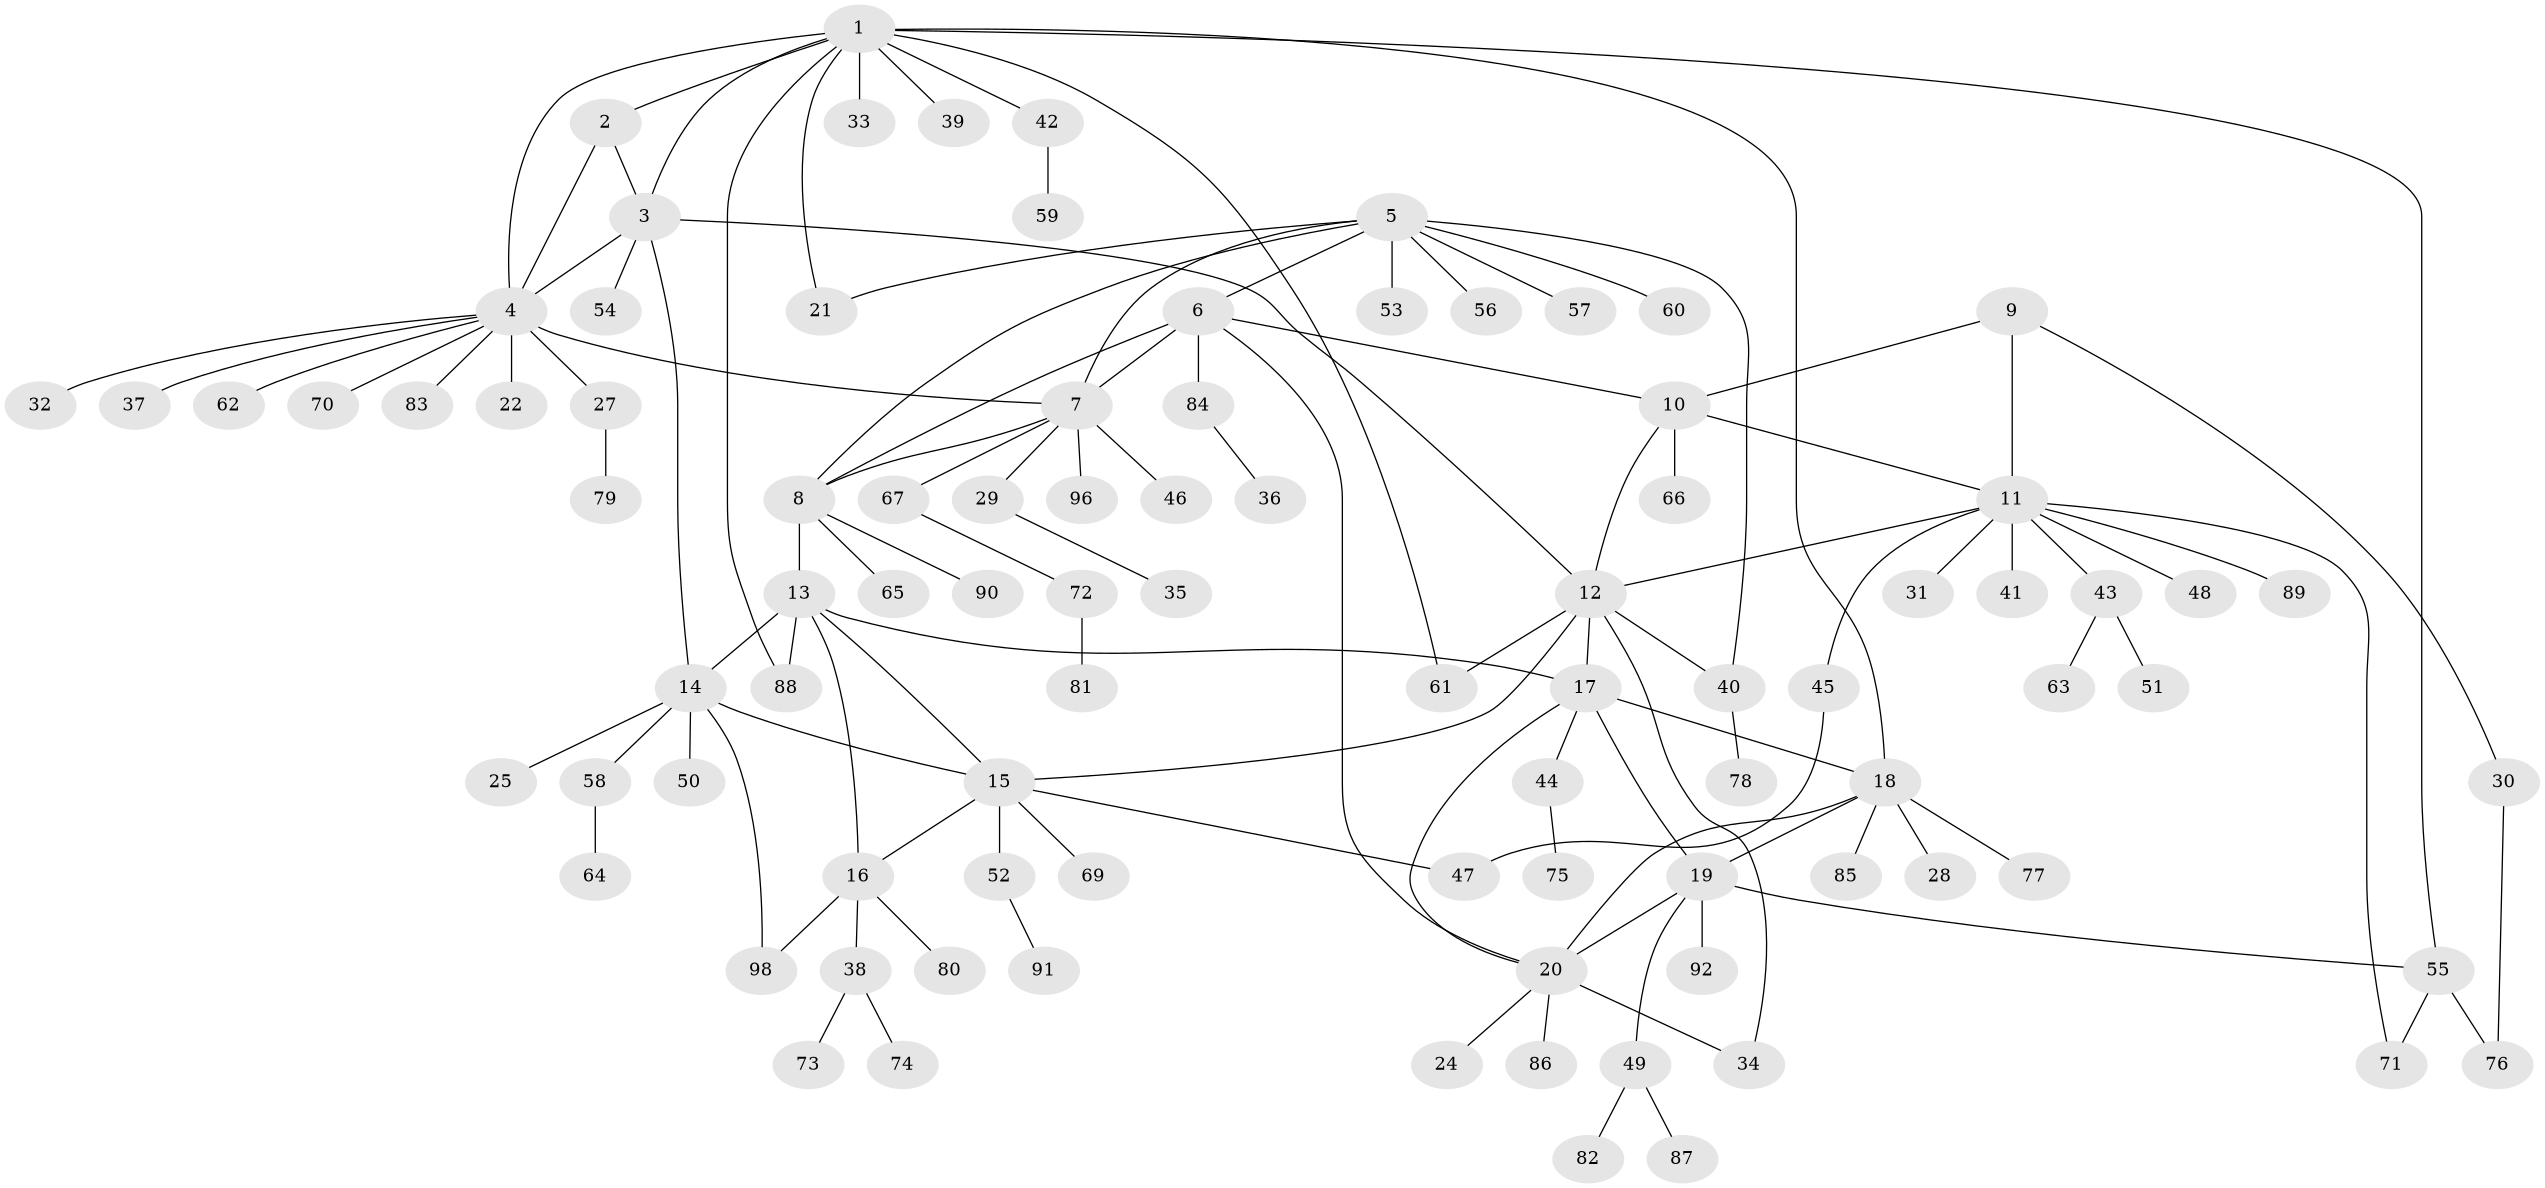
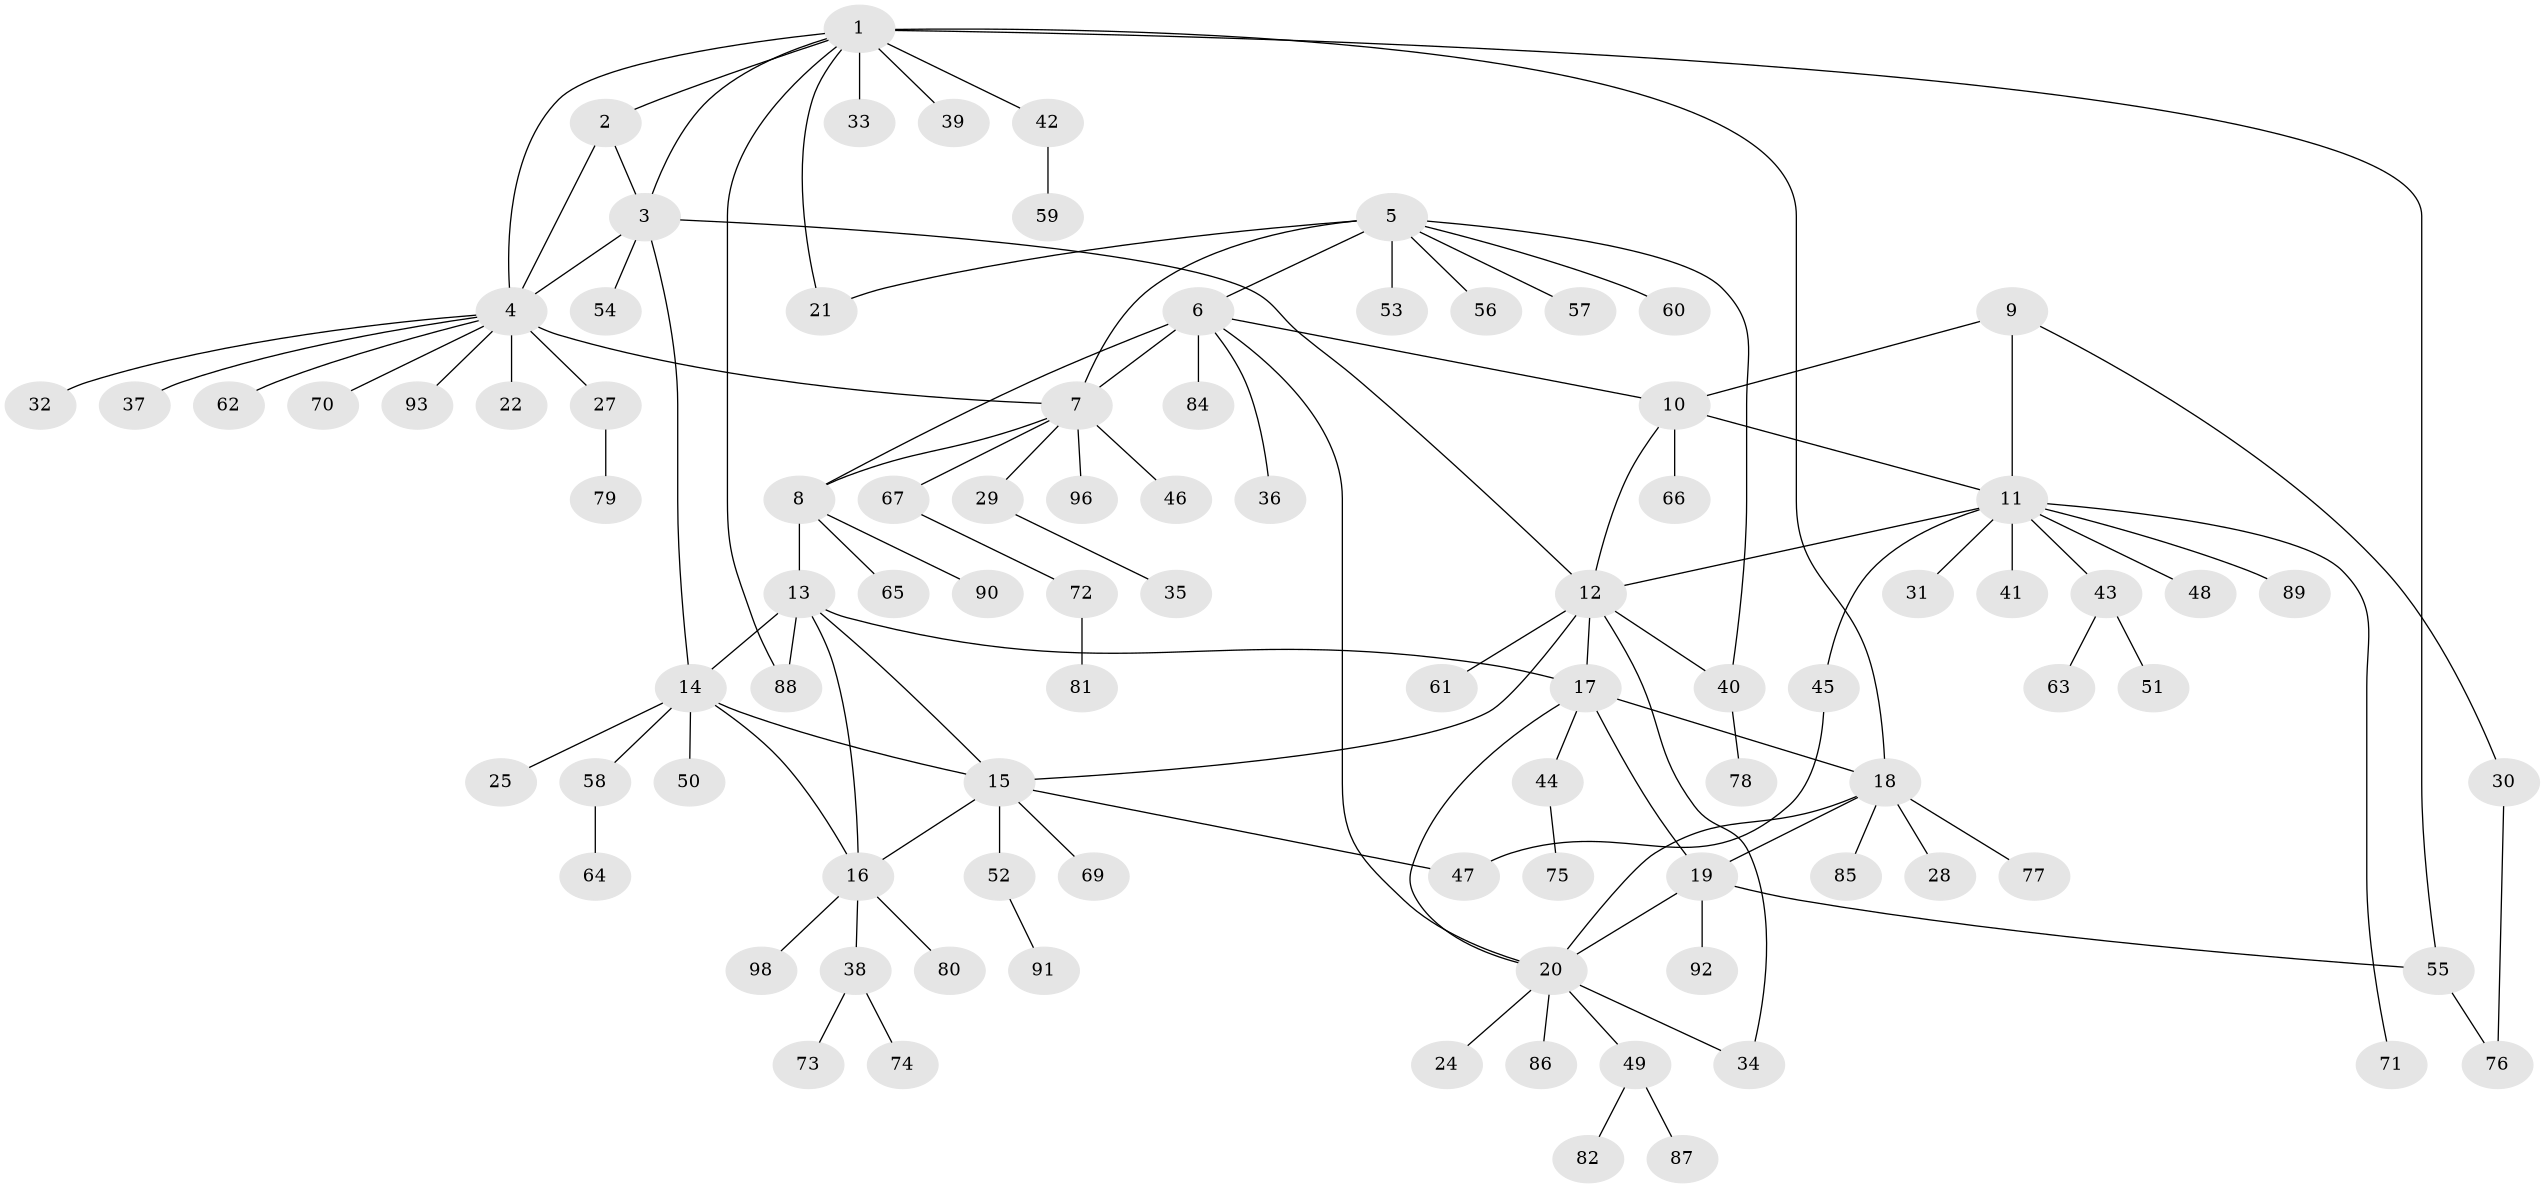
(1268, 254) -> none
(1065, 304) -> none
(417, 406) -> (417, 406)
(1234, 453) -> (1252, 400)
(753, 823) -> (791, 771)
(1649, 965) -> (1594, 1018)
(2415, 1018) -> none
